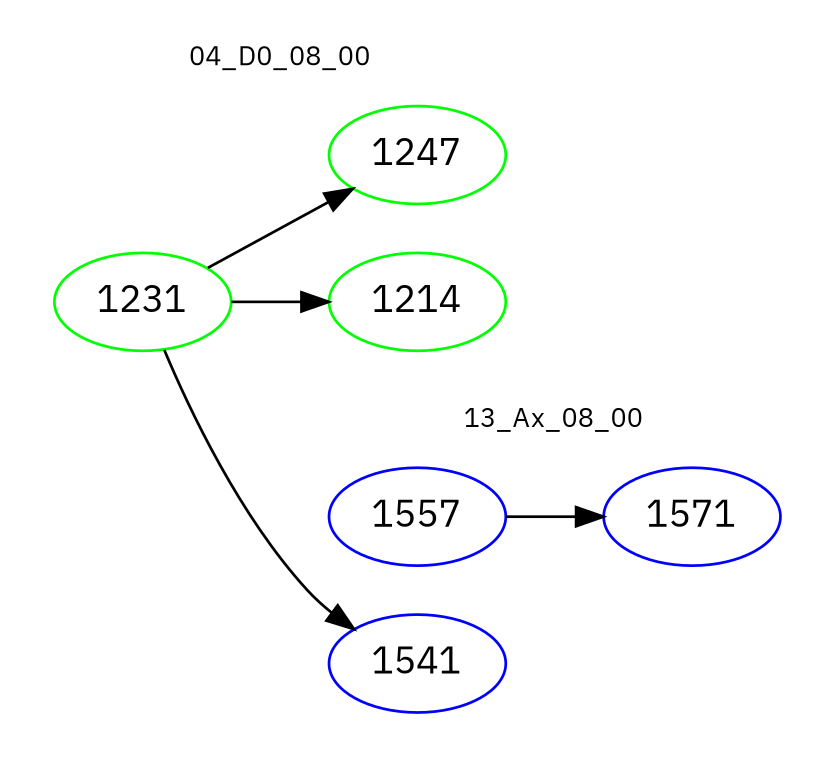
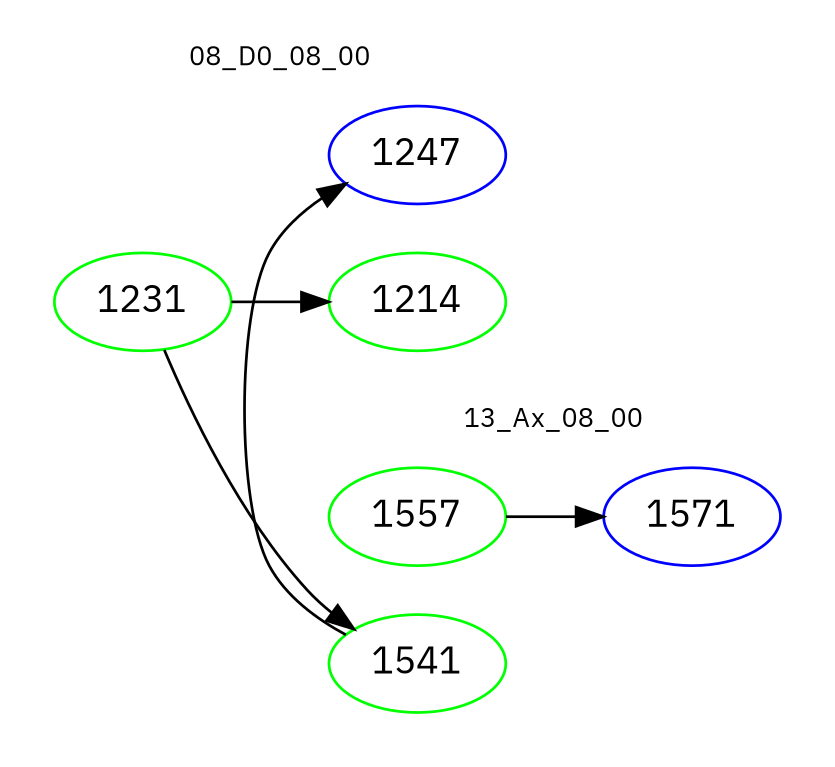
(280, 58) -> (280, 58)
(417, 155) -> (417, 155)
(268, 235) -> (245, 423)
(417, 517) -> (417, 517)
(417, 664) -> (417, 664)
